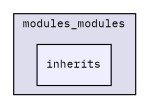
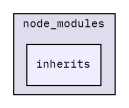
(75, 25) -> (64, 25)
